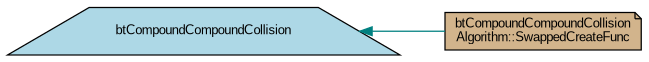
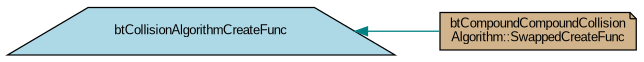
(204, 31) -> (201, 31)
